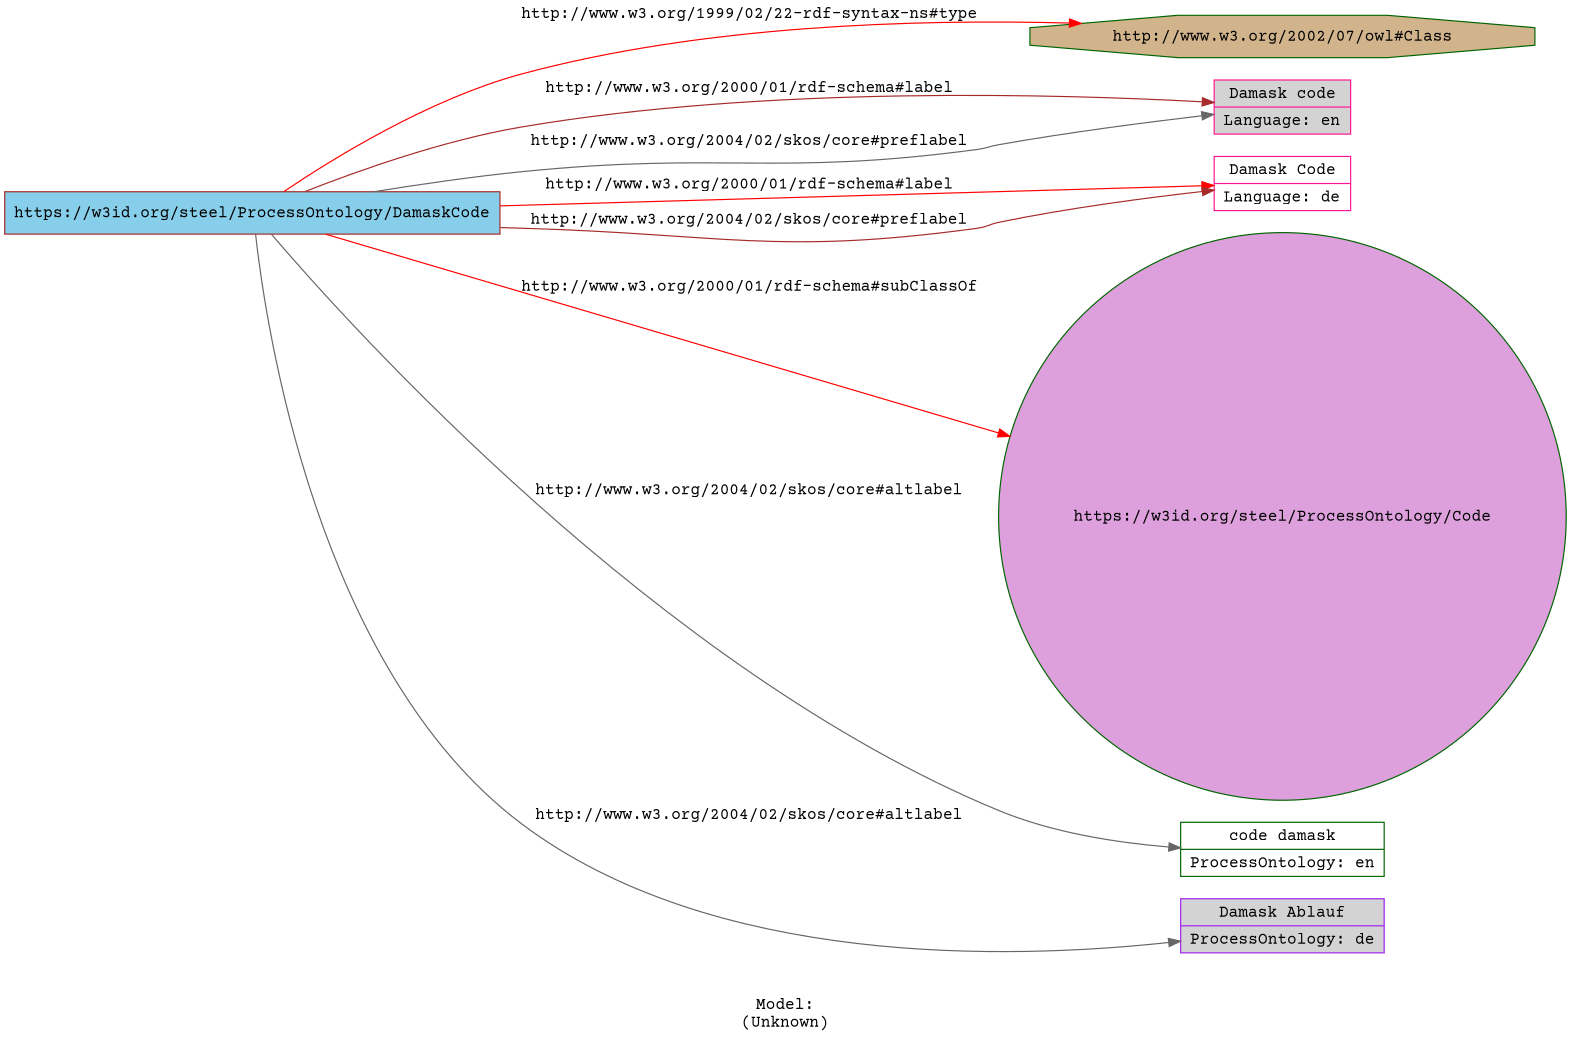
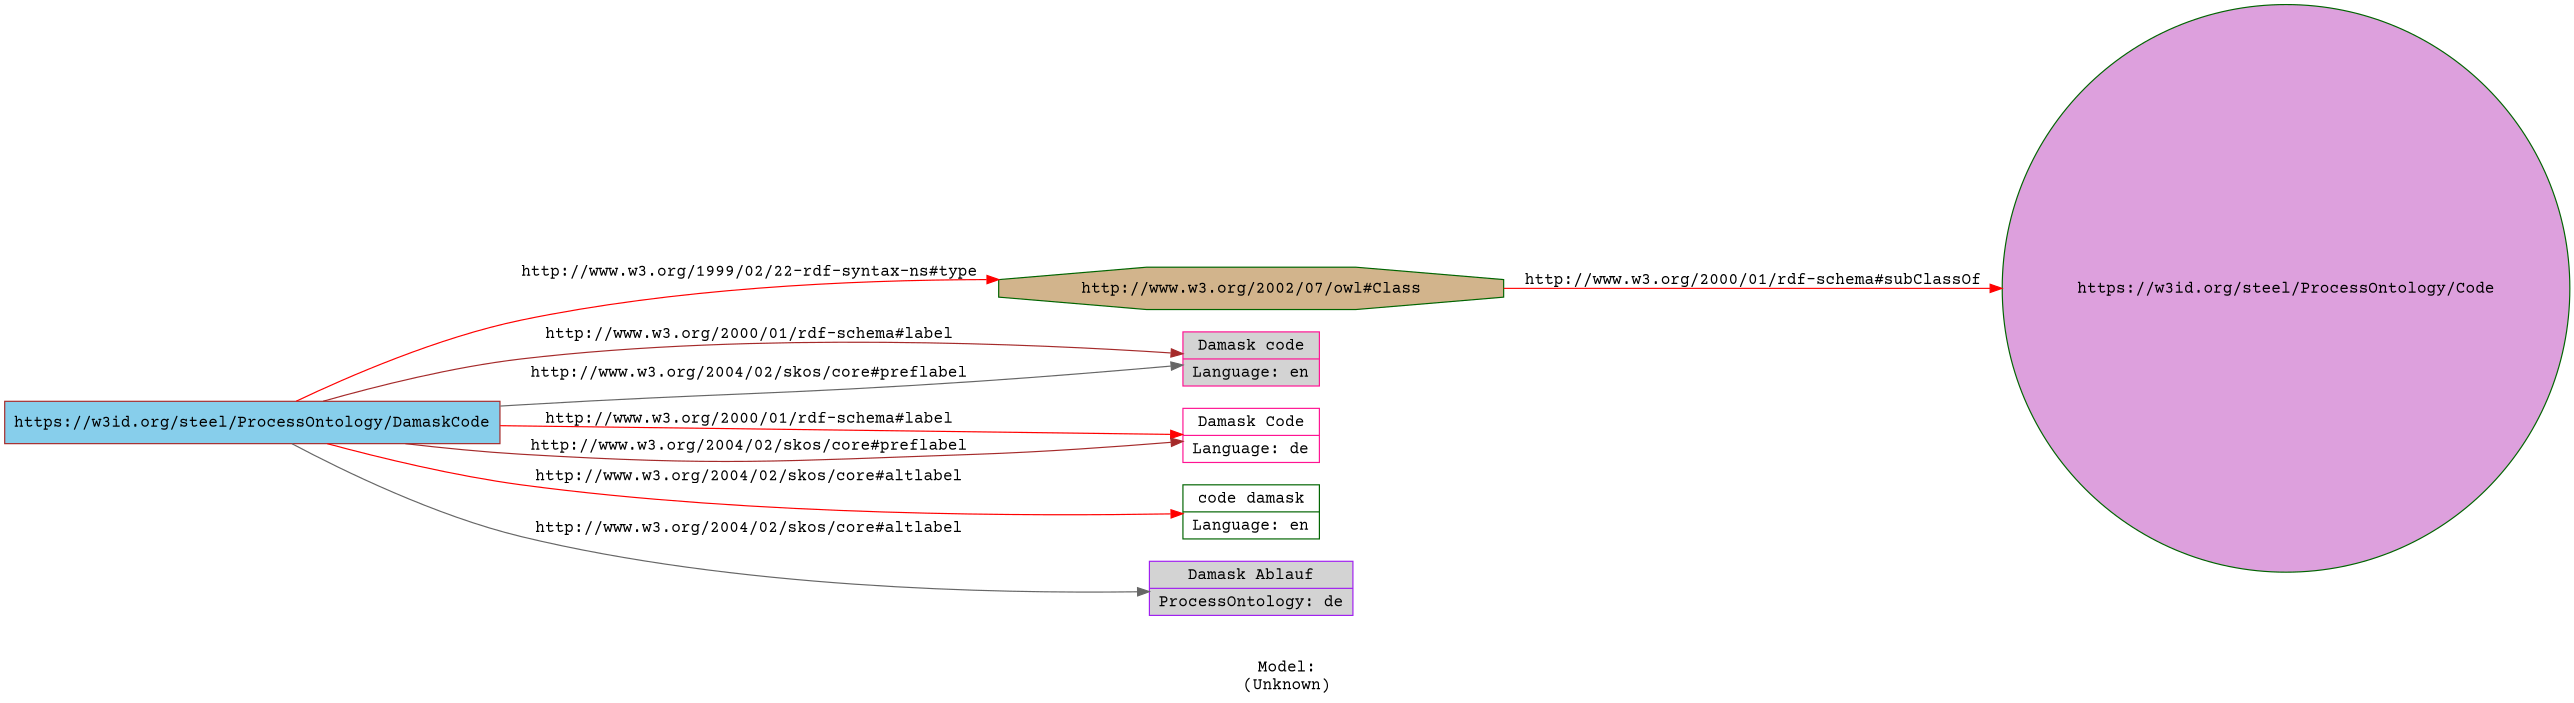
(662, 334) -> (1747, 288)
(673, 615) -> (746, 506)
(1282, 862) -> (1251, 525)
